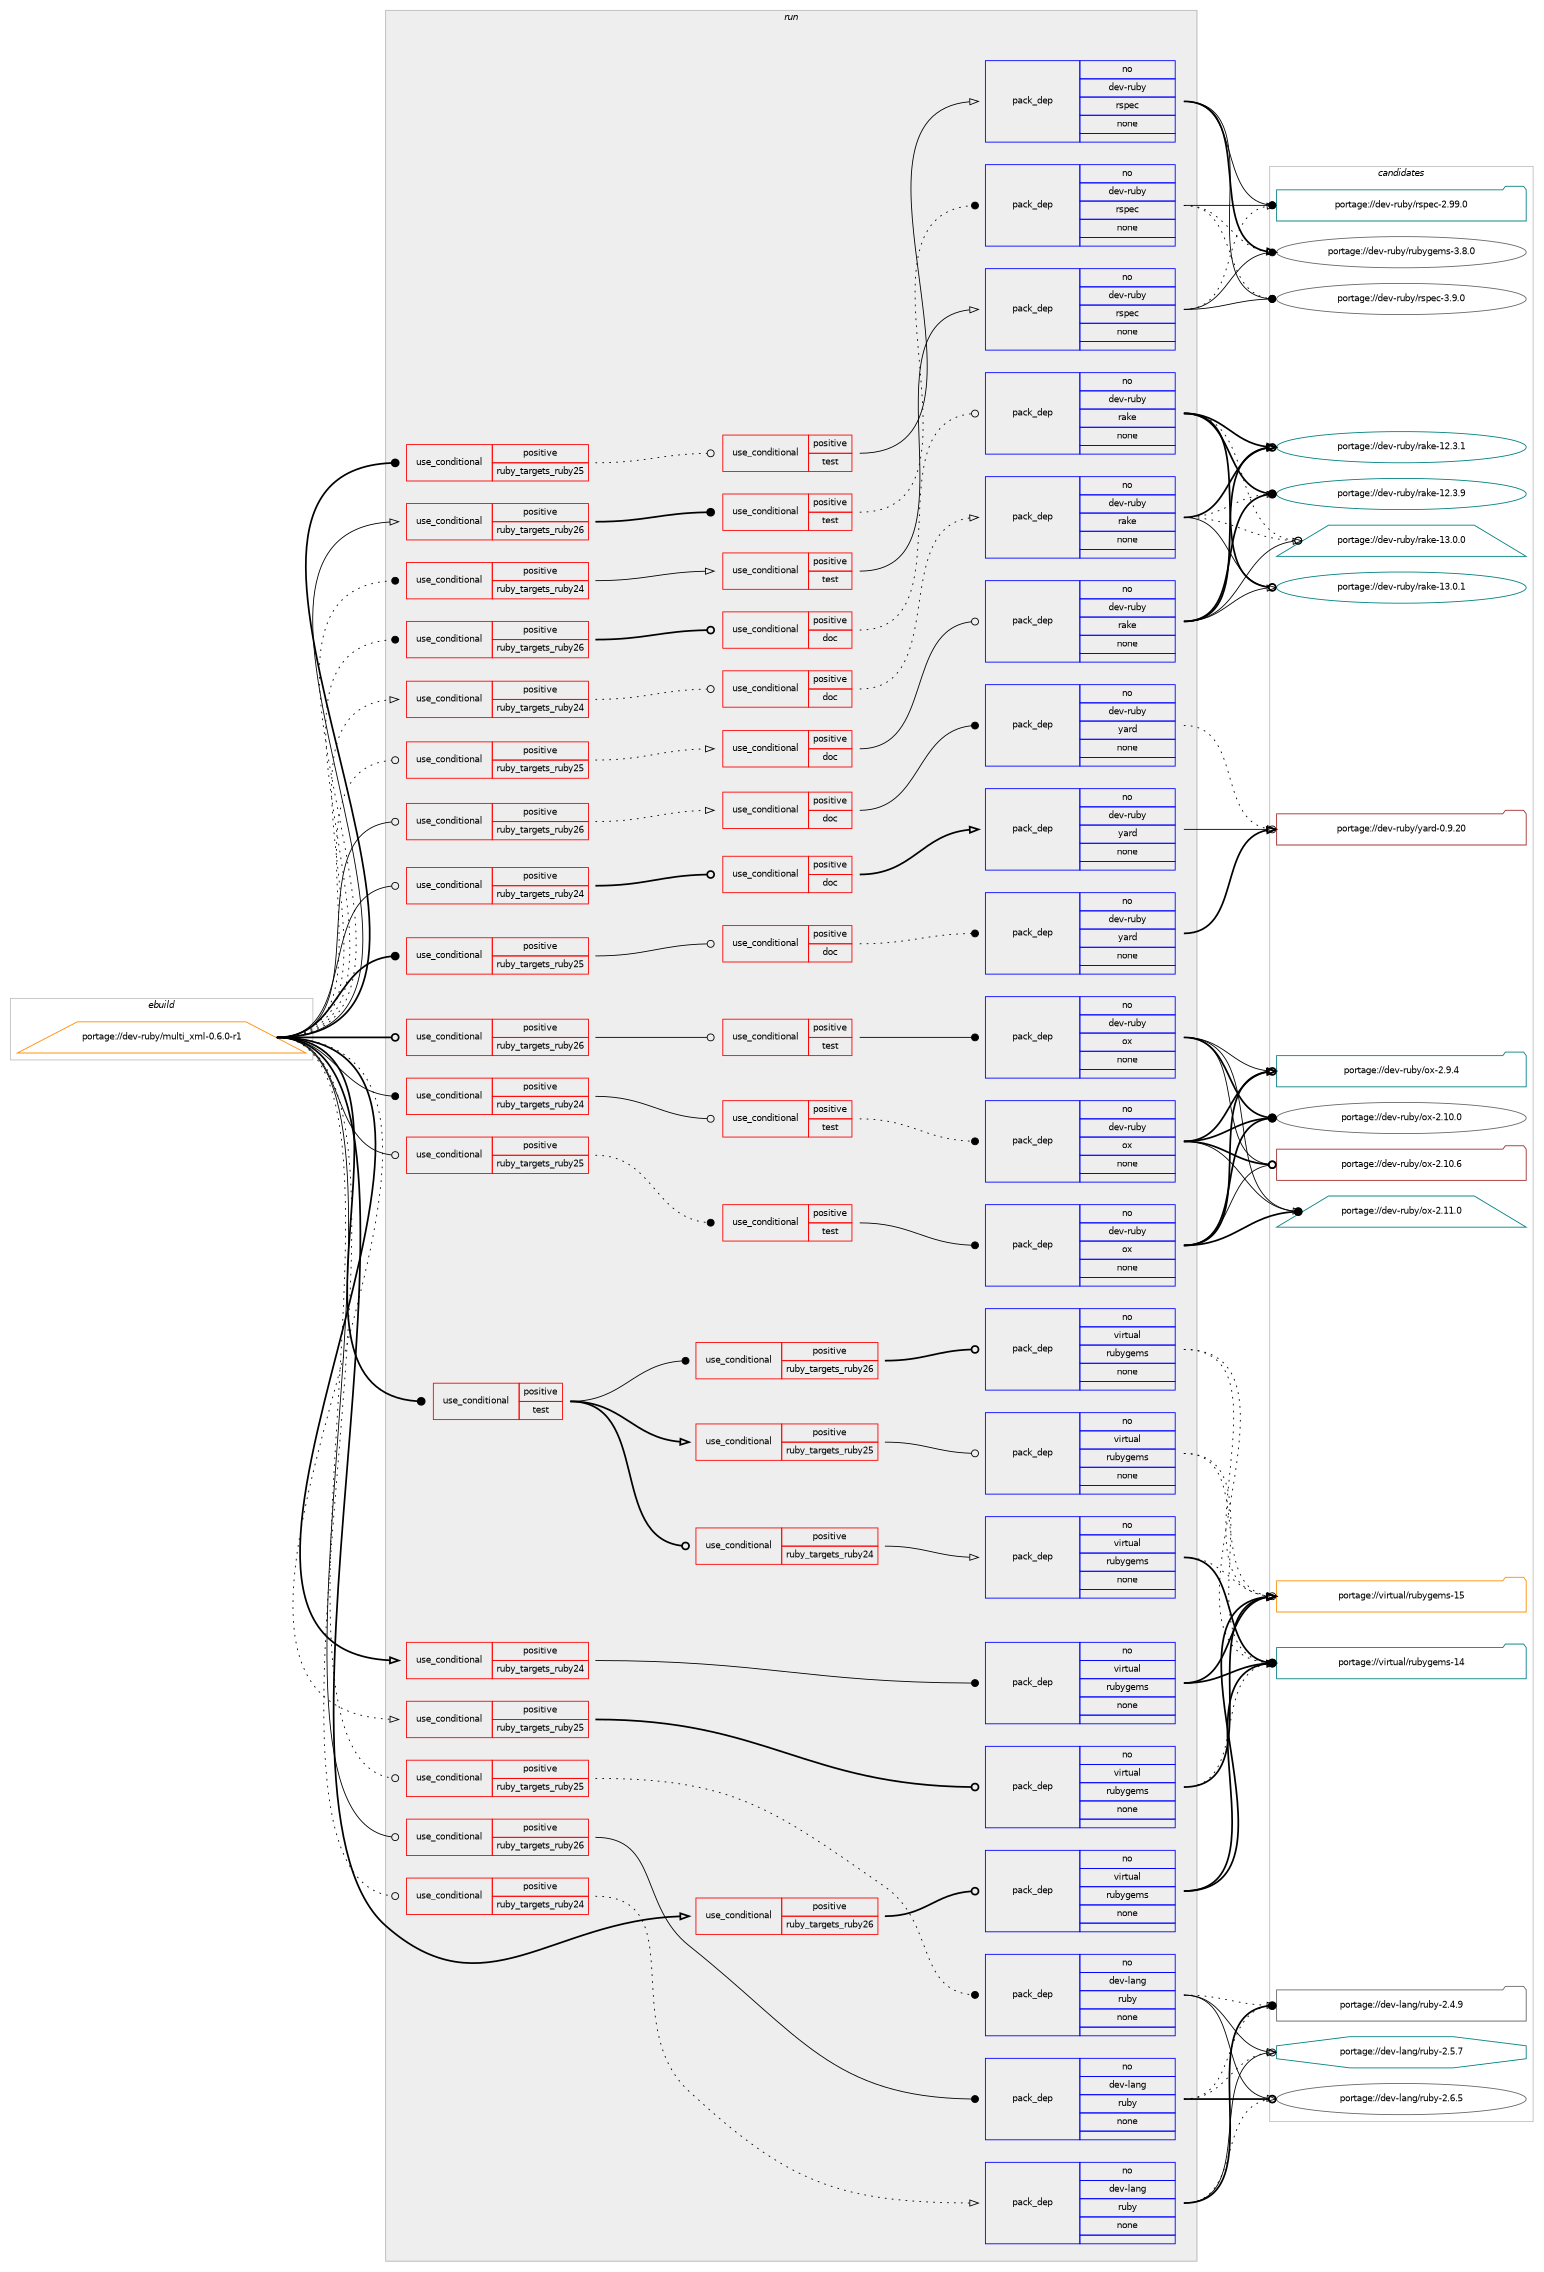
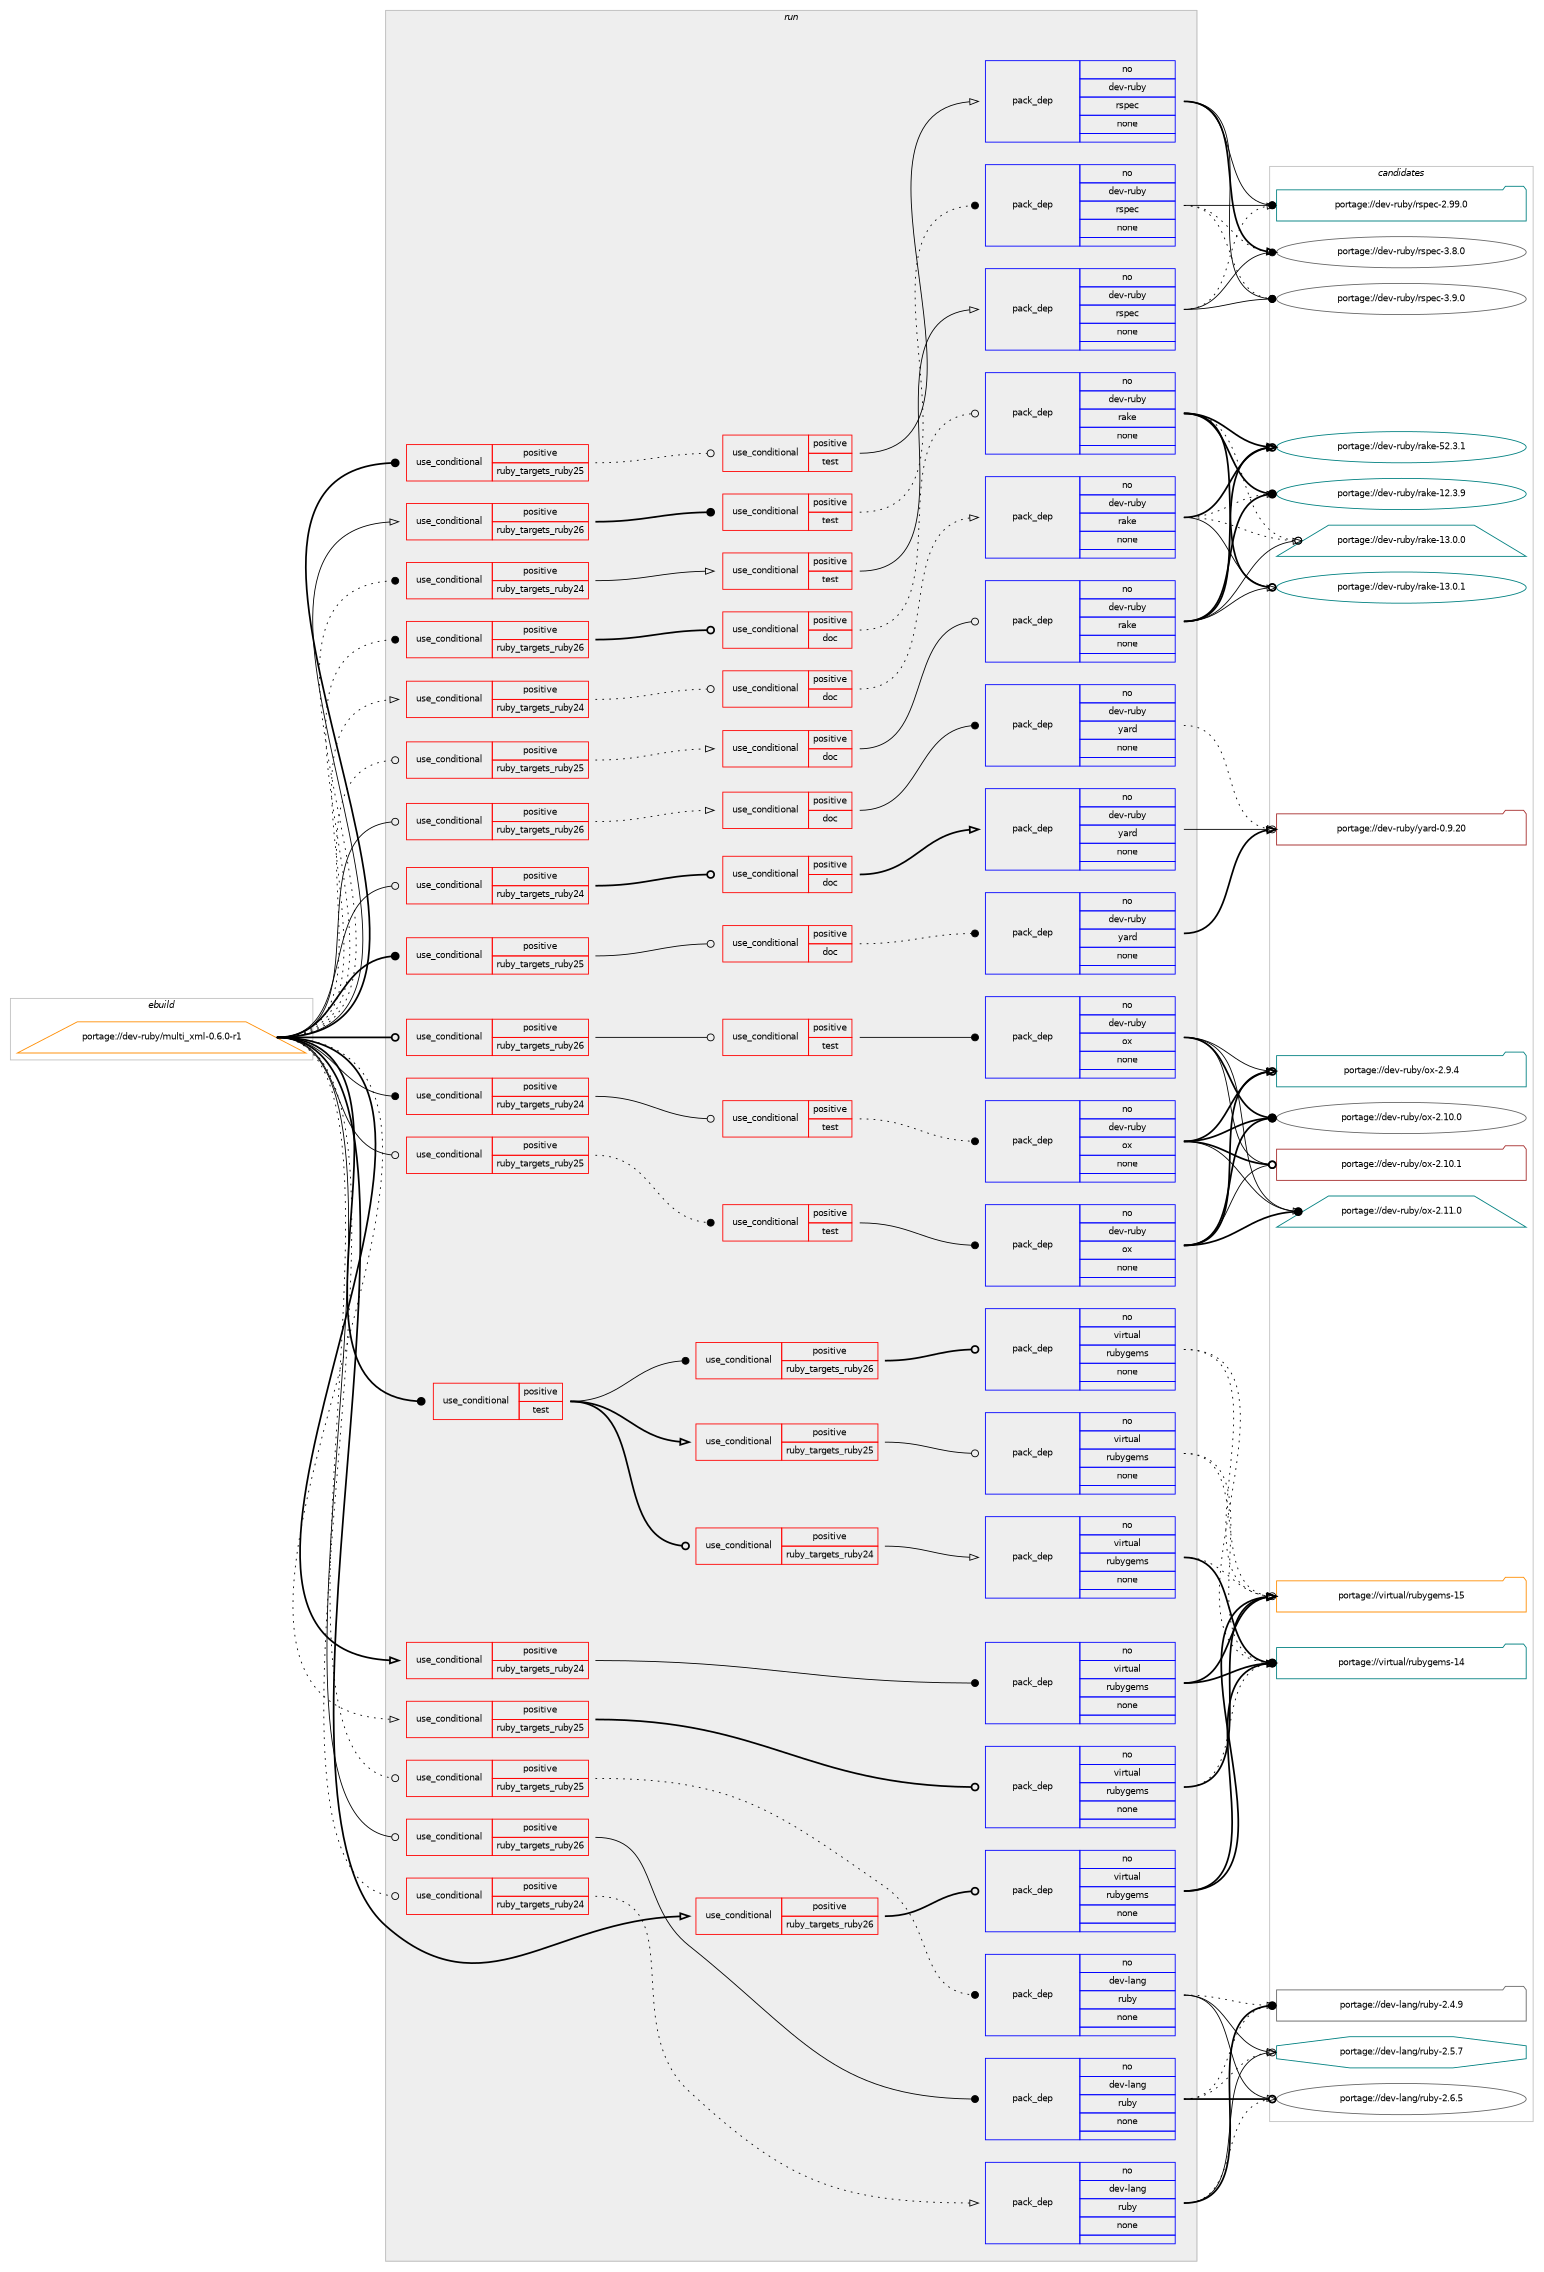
(1401, 252) -> (1401, 252)
(1401, 447) -> (1401, 447)
(1401, 1165) -> (1401, 1165)
